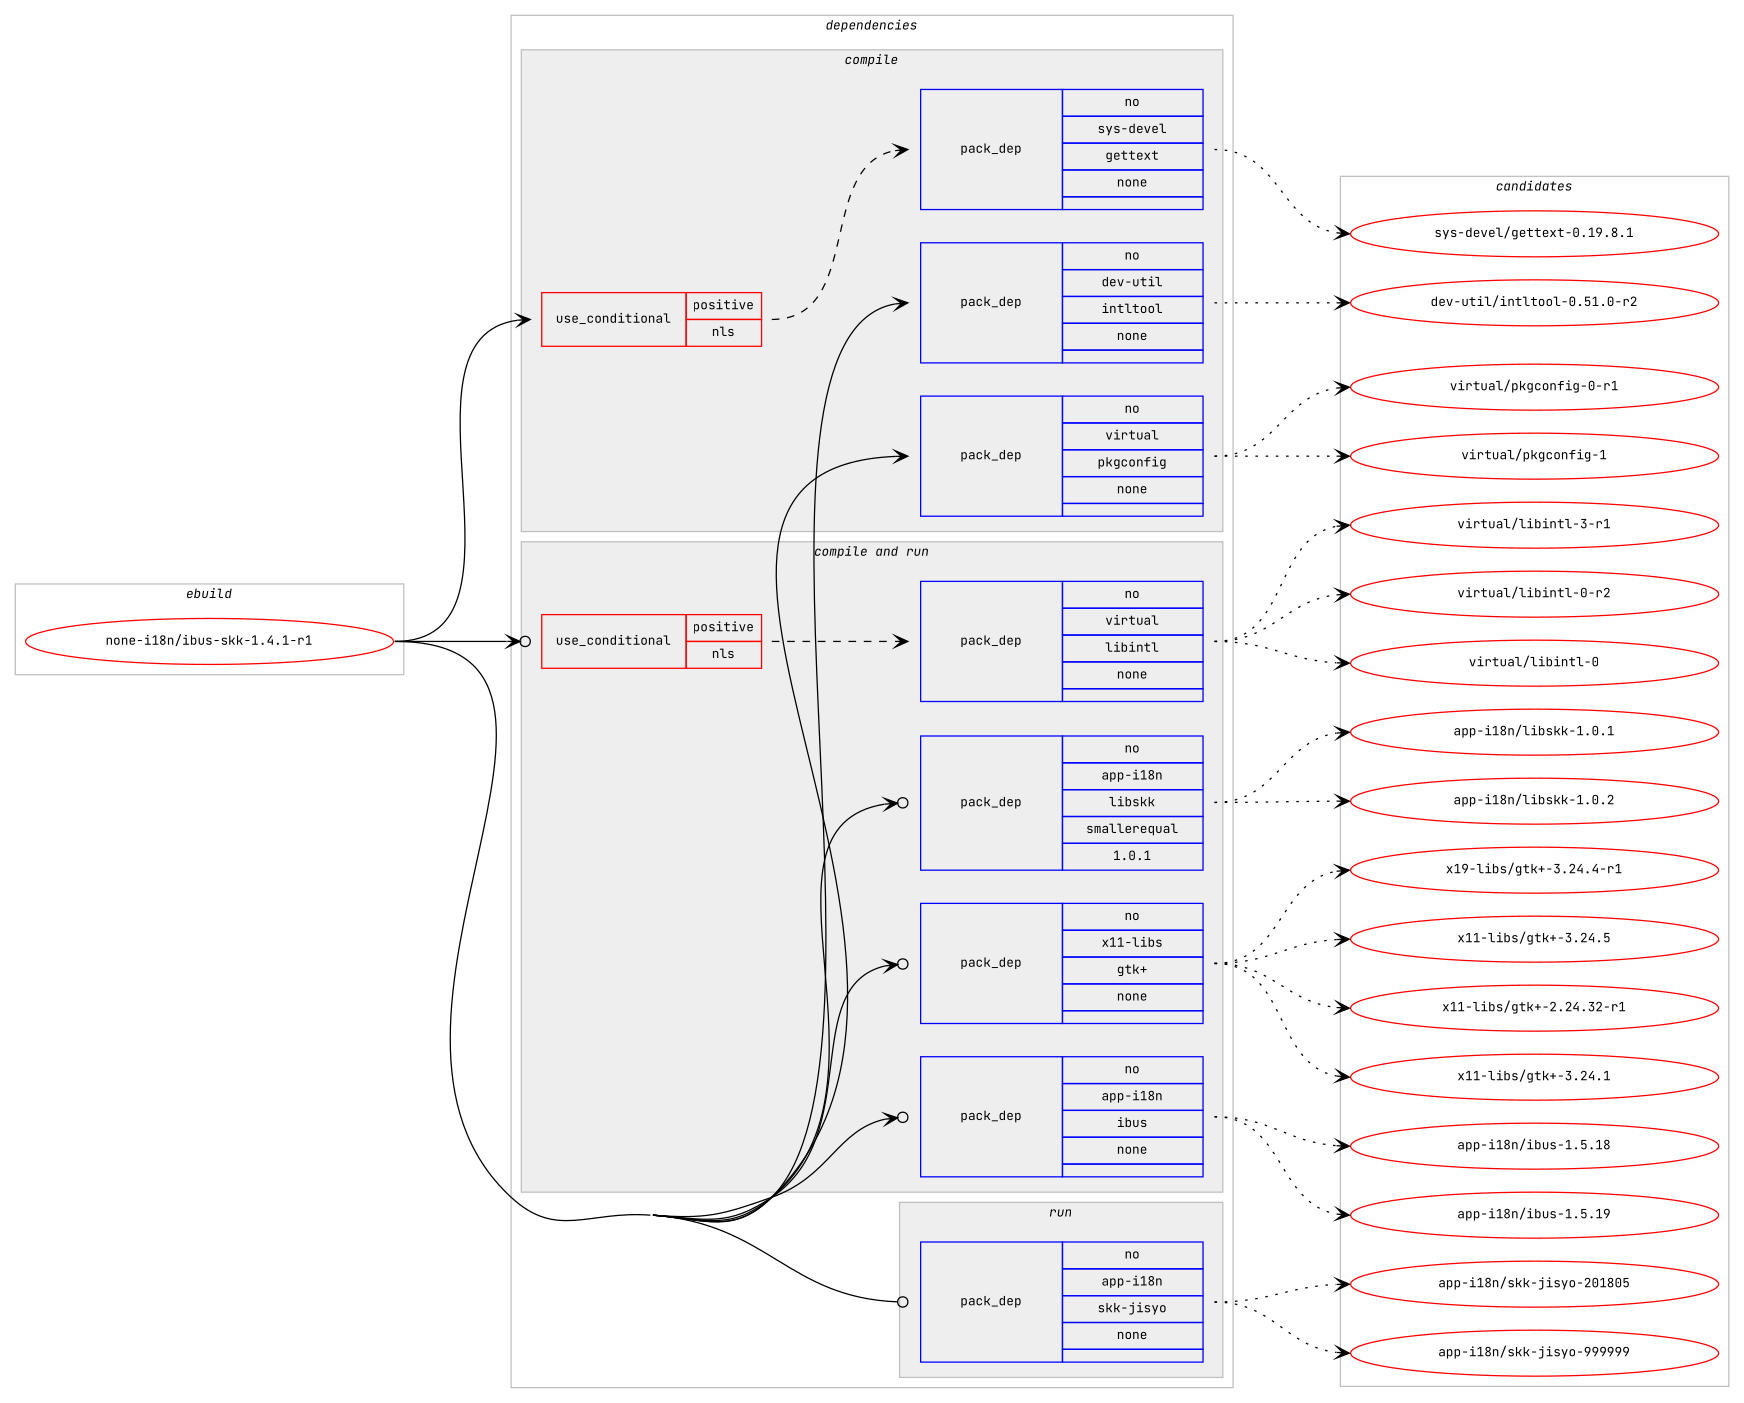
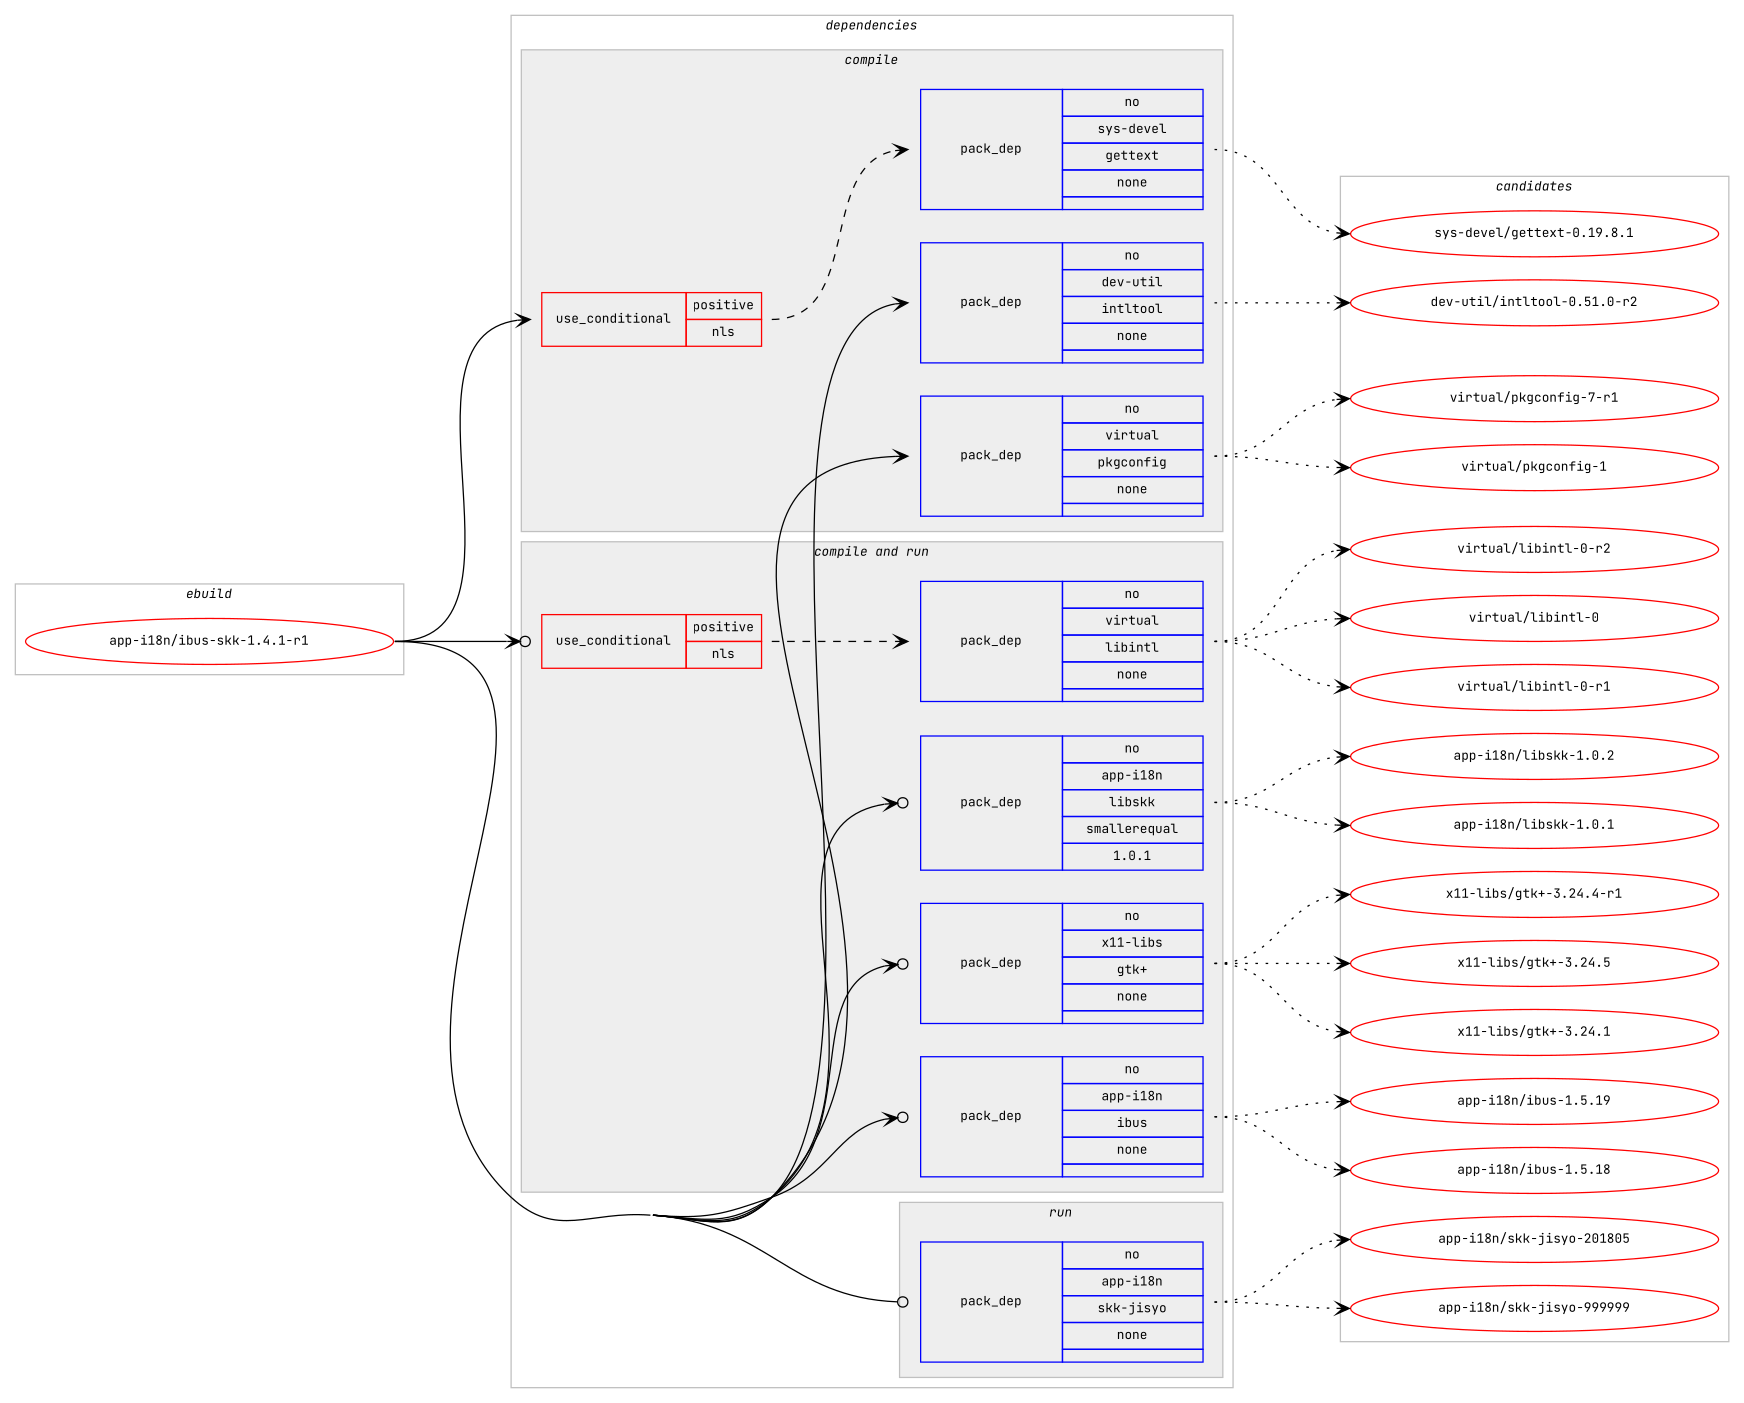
(1535, 387) -> (1535, 399)
(1535, 525) -> (1535, 687)
(210, 641) -> (210, 641)
(1535, 870) -> (1535, 894)
(1535, 1008) -> none
